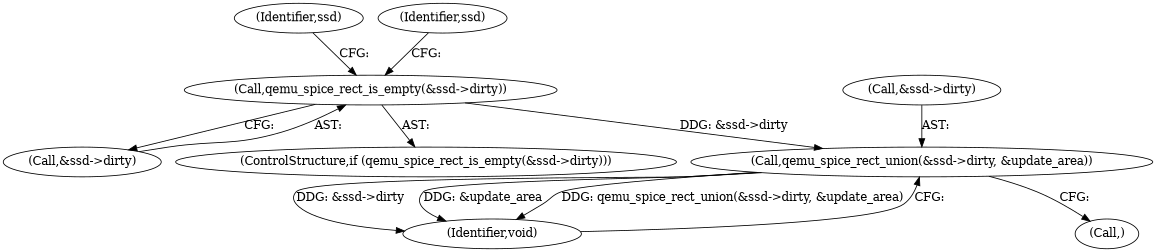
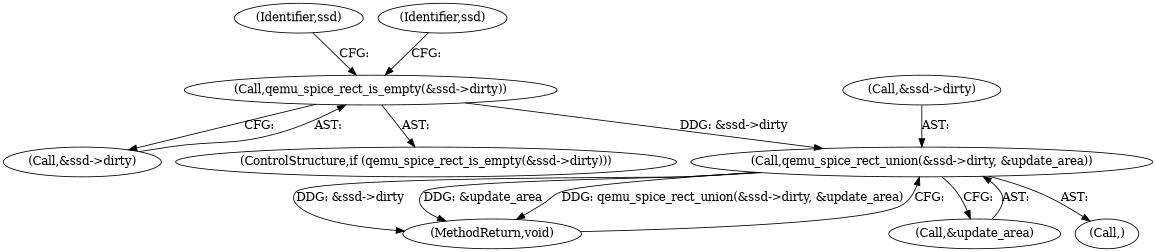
(1076, 198) -> (1076, 198)
(492, 234) -> (492, 234)
none -> (975, 234)
